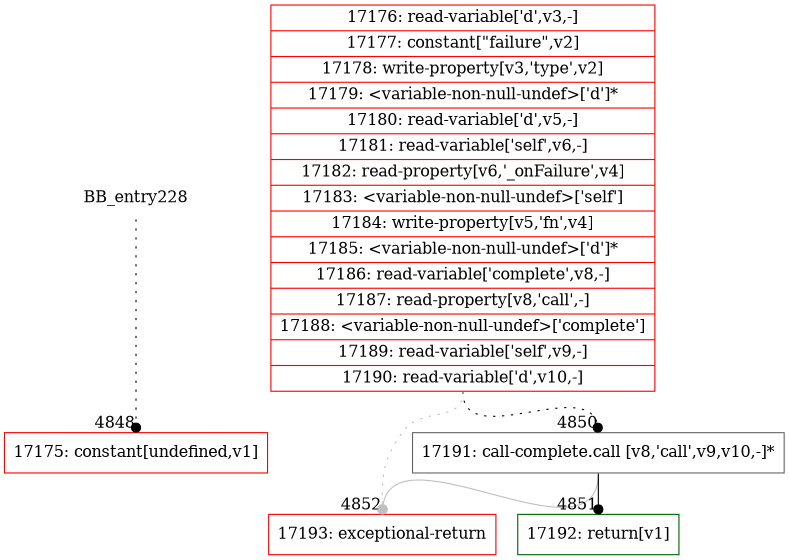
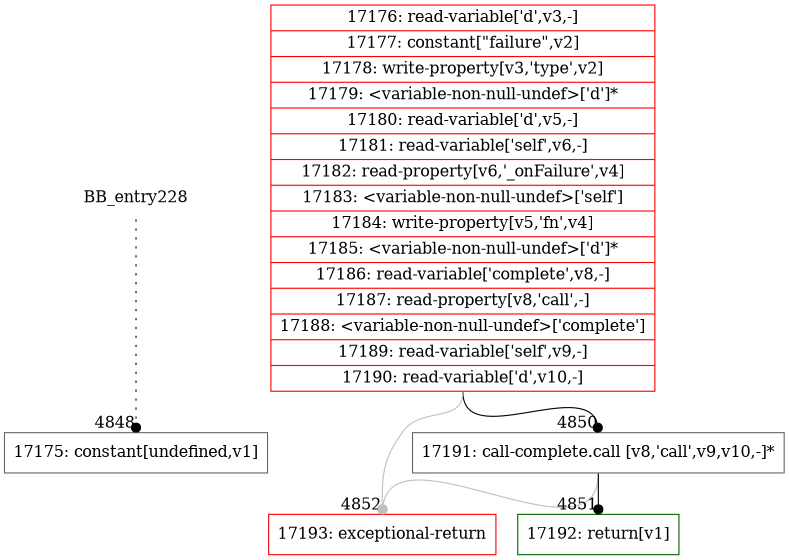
(526, 413) -> (526, 413)
(403, 432) -> (403, 432)
(136, 453) -> (136, 453)
